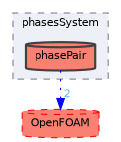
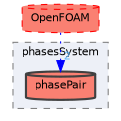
(61, 86) -> (61, 49)
